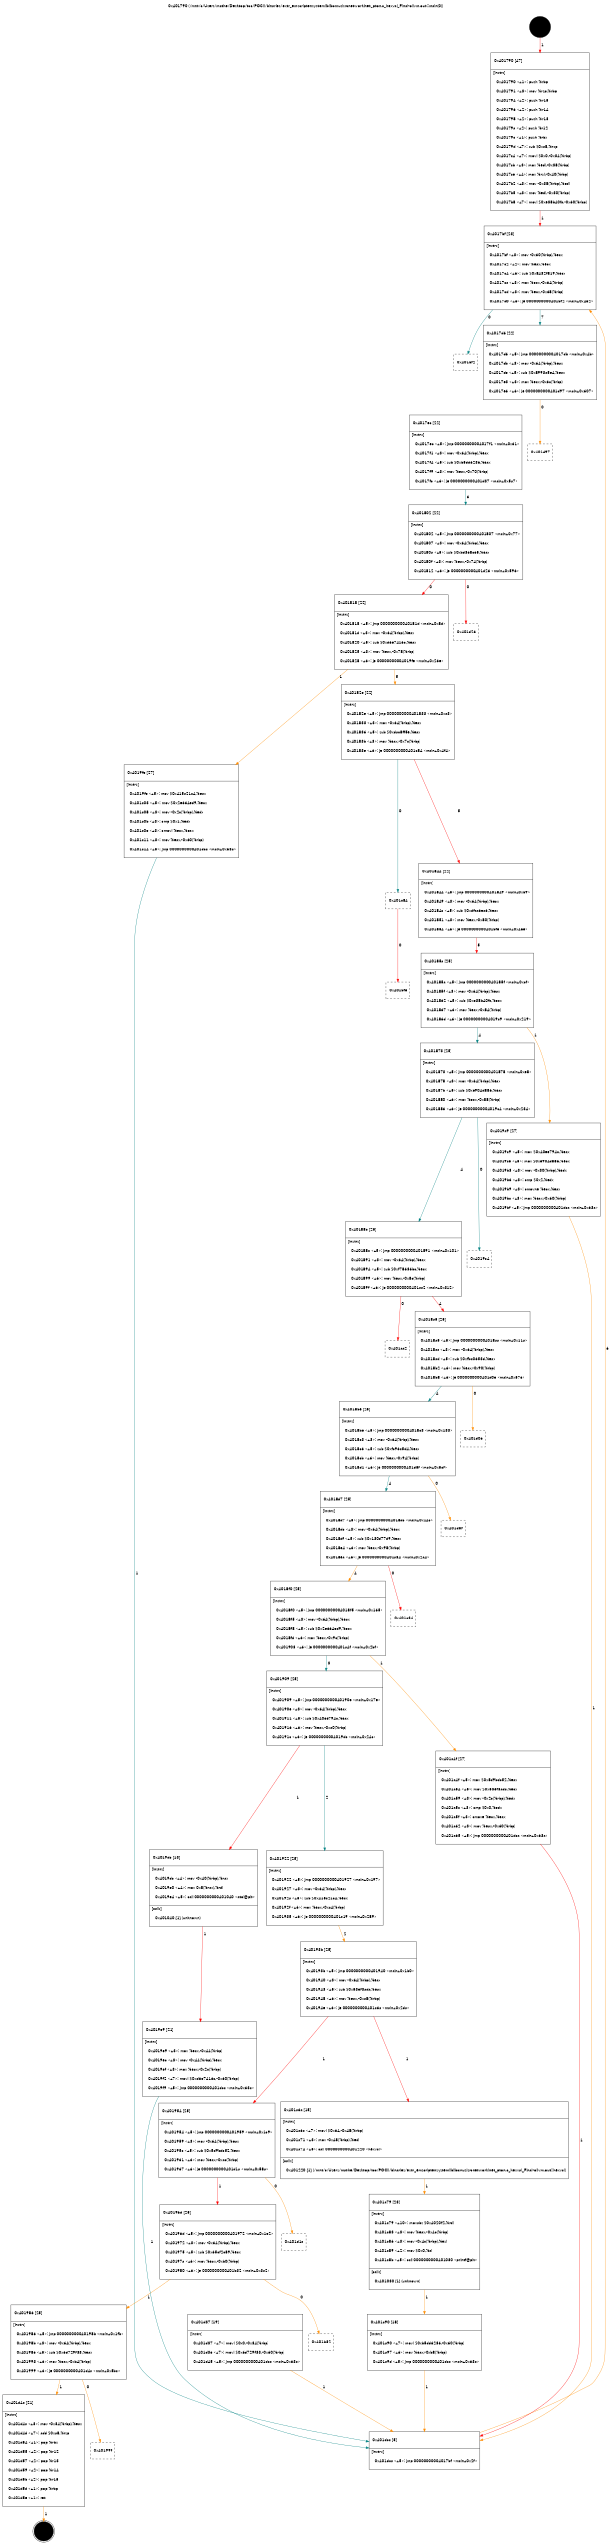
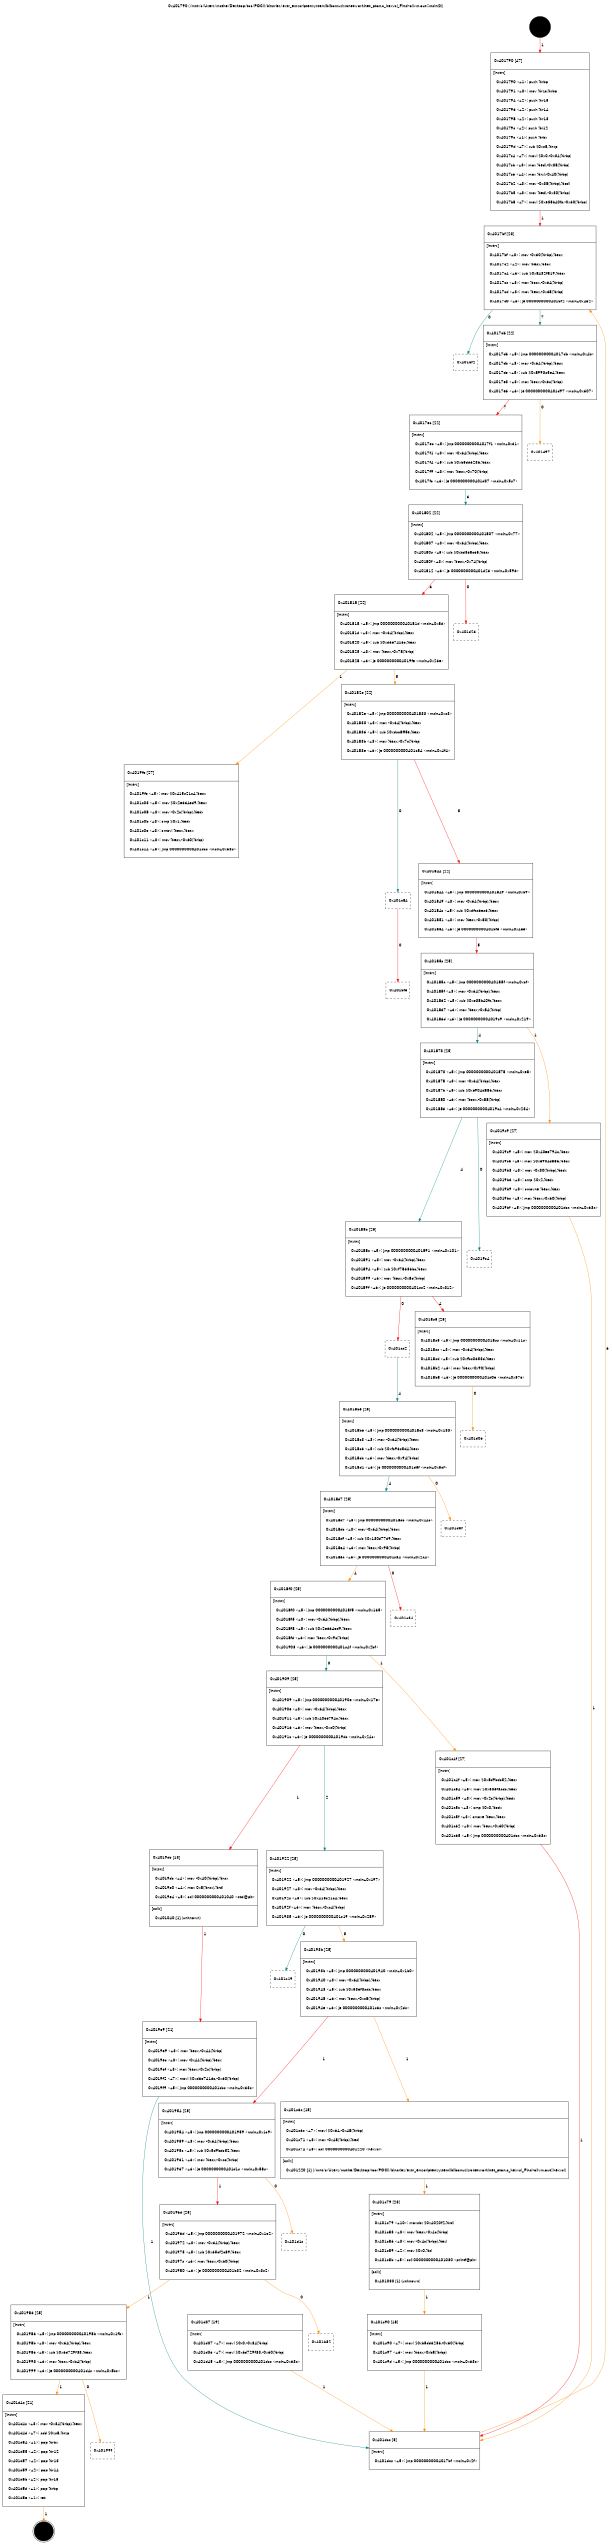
none -> (504, 406)
(430, 587) -> (430, 587)
(436, 1393) -> (397, 1378)
(135, 1732) -> none
(345, 1934) -> (345, 1934)
none -> (283, 1979)
(391, 2058) -> (391, 2058)
